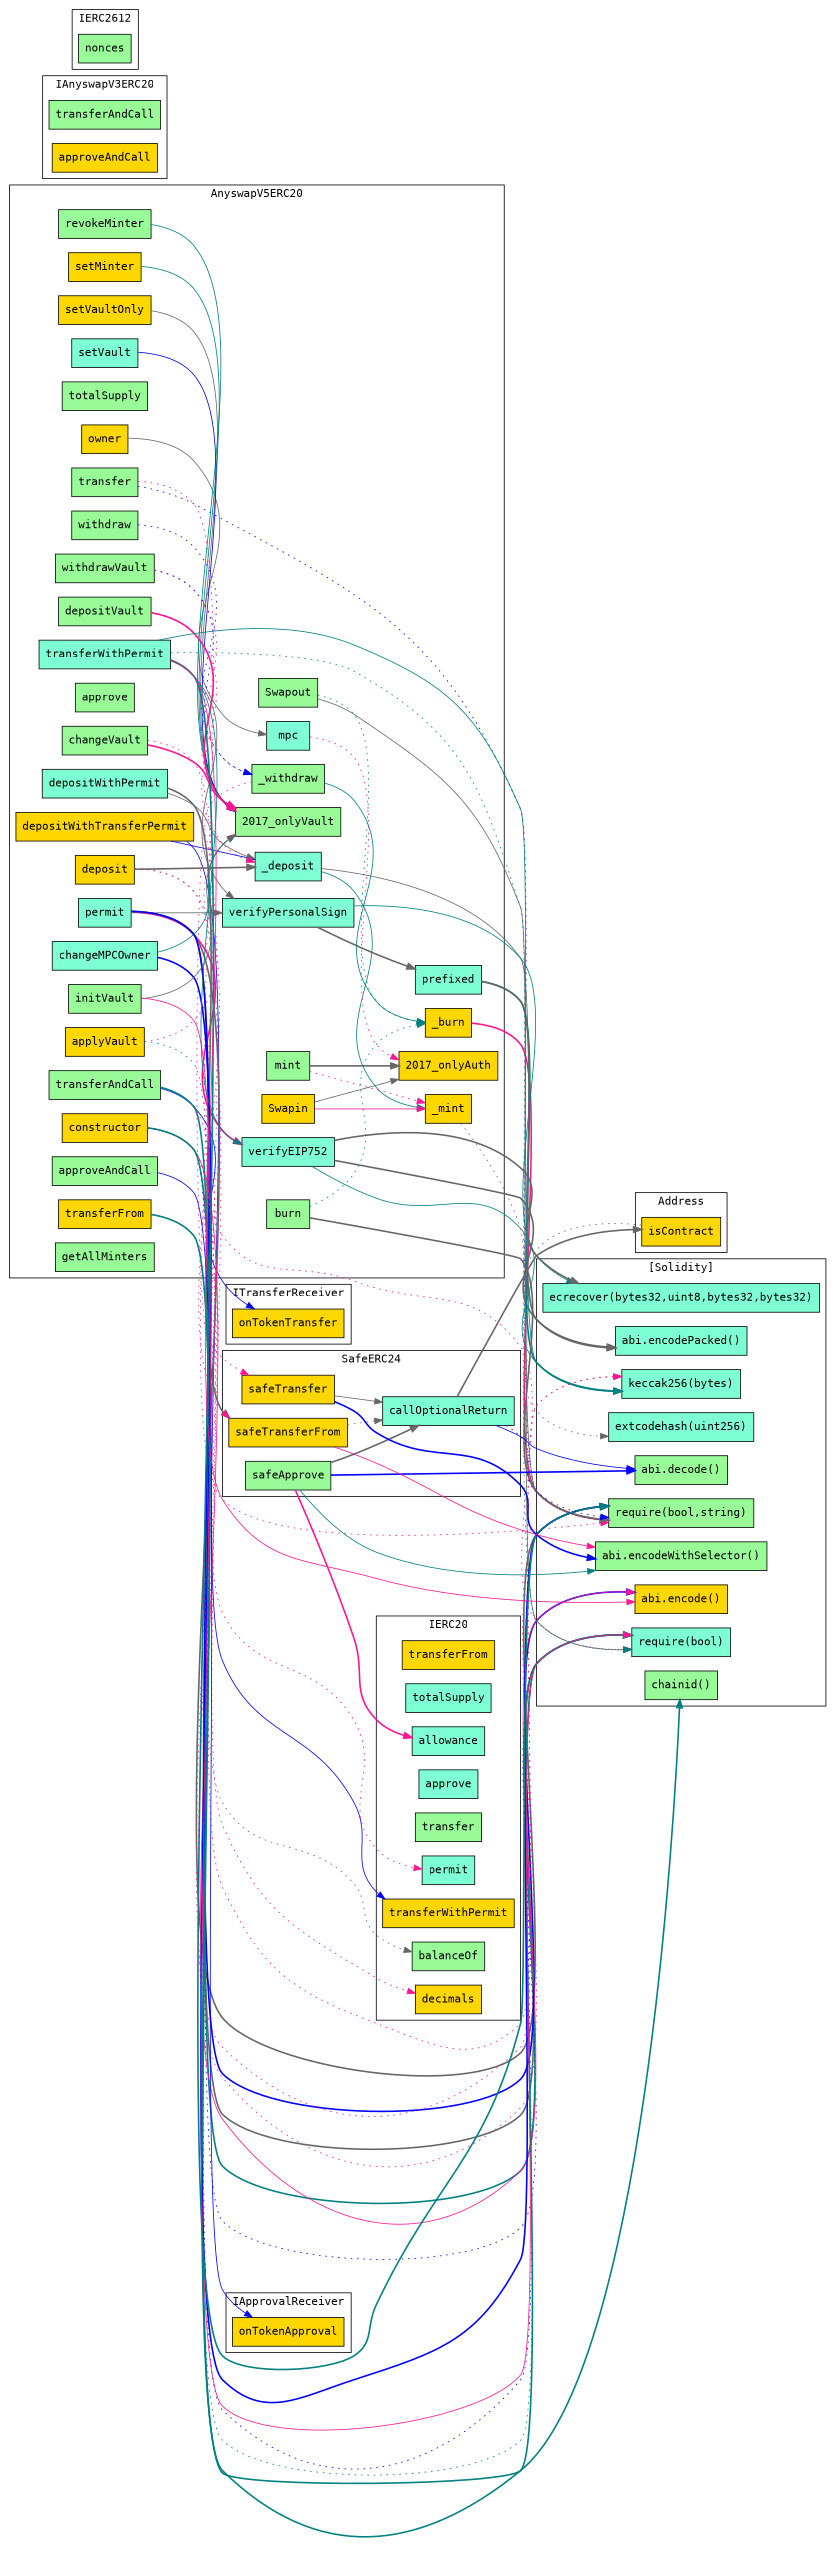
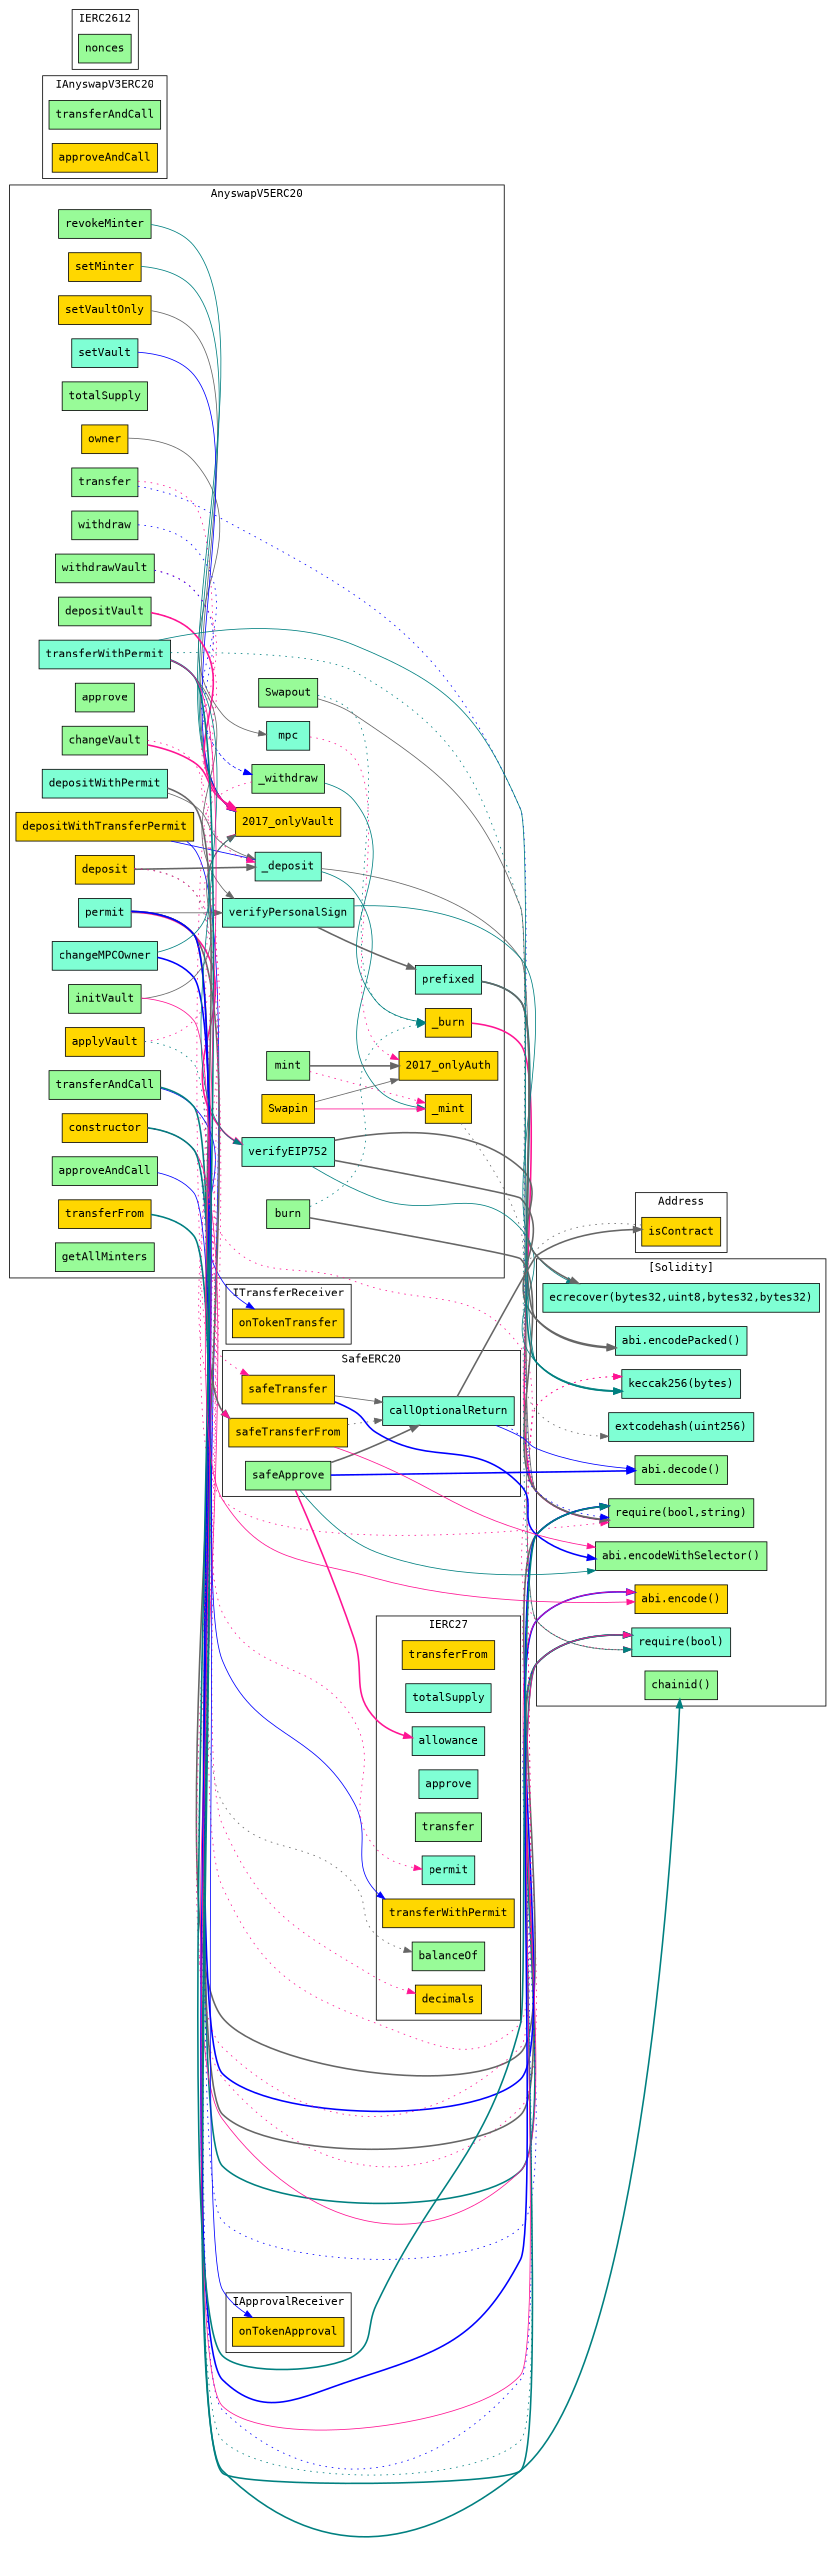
(288, 822) -> (288, 822)
(372, 1360) -> (372, 1360)
(448, 1625) -> (448, 1625)
